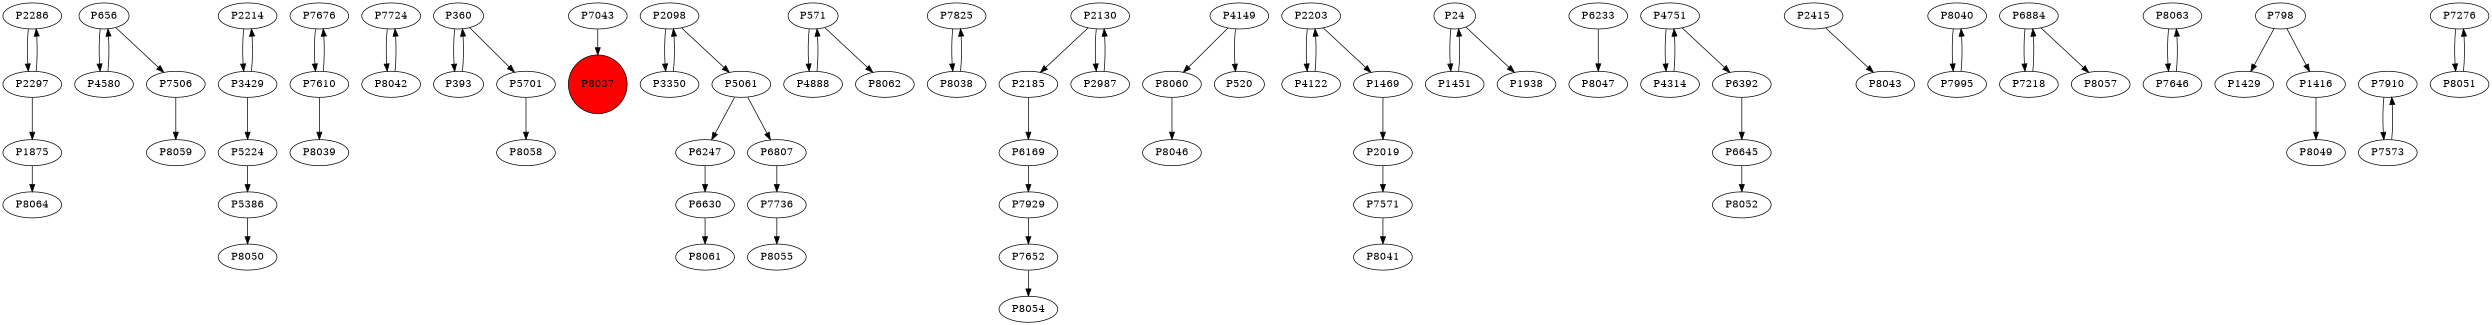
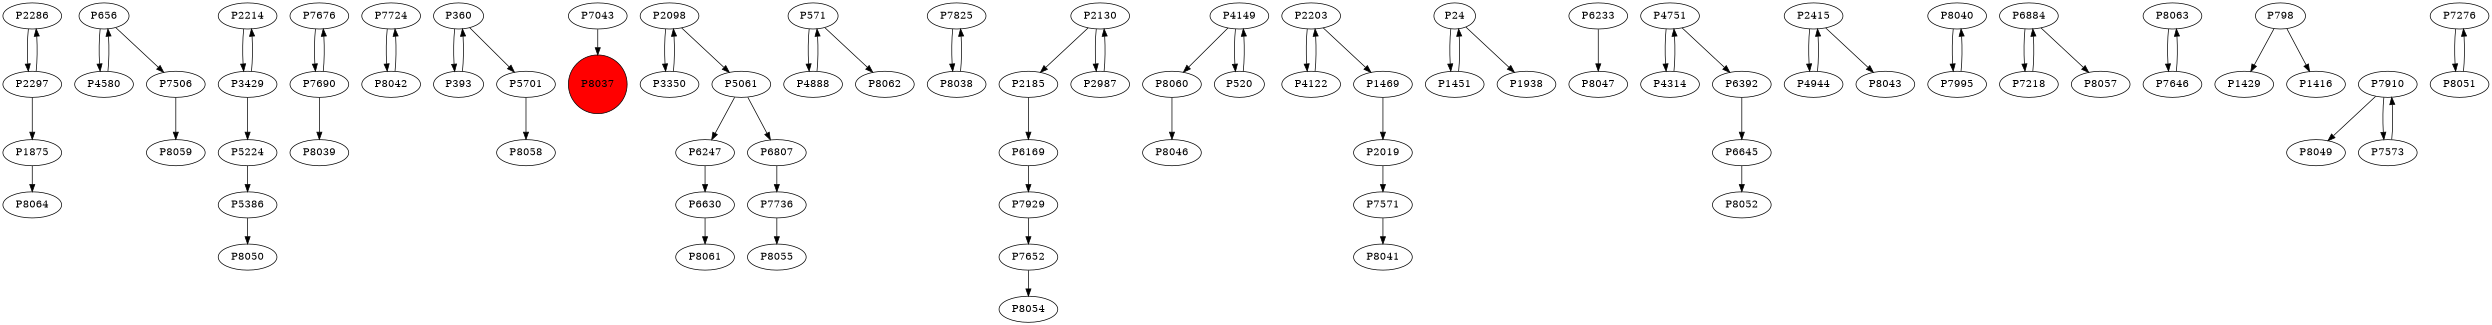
none -> (1244, 54)
(319, 84) -> (319, 84)
none -> (1814, 84)
(2316, 115) -> (2355, 116)
